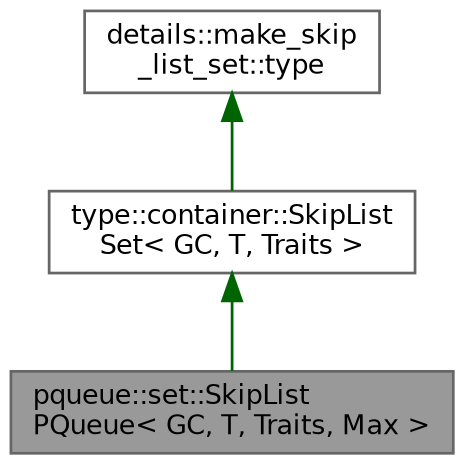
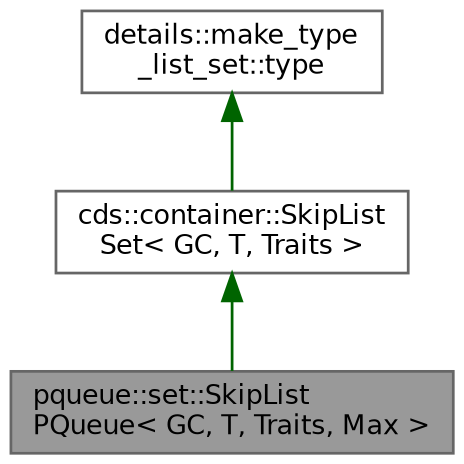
(232, 52) -> (232, 52)
(232, 232) -> (232, 232)
